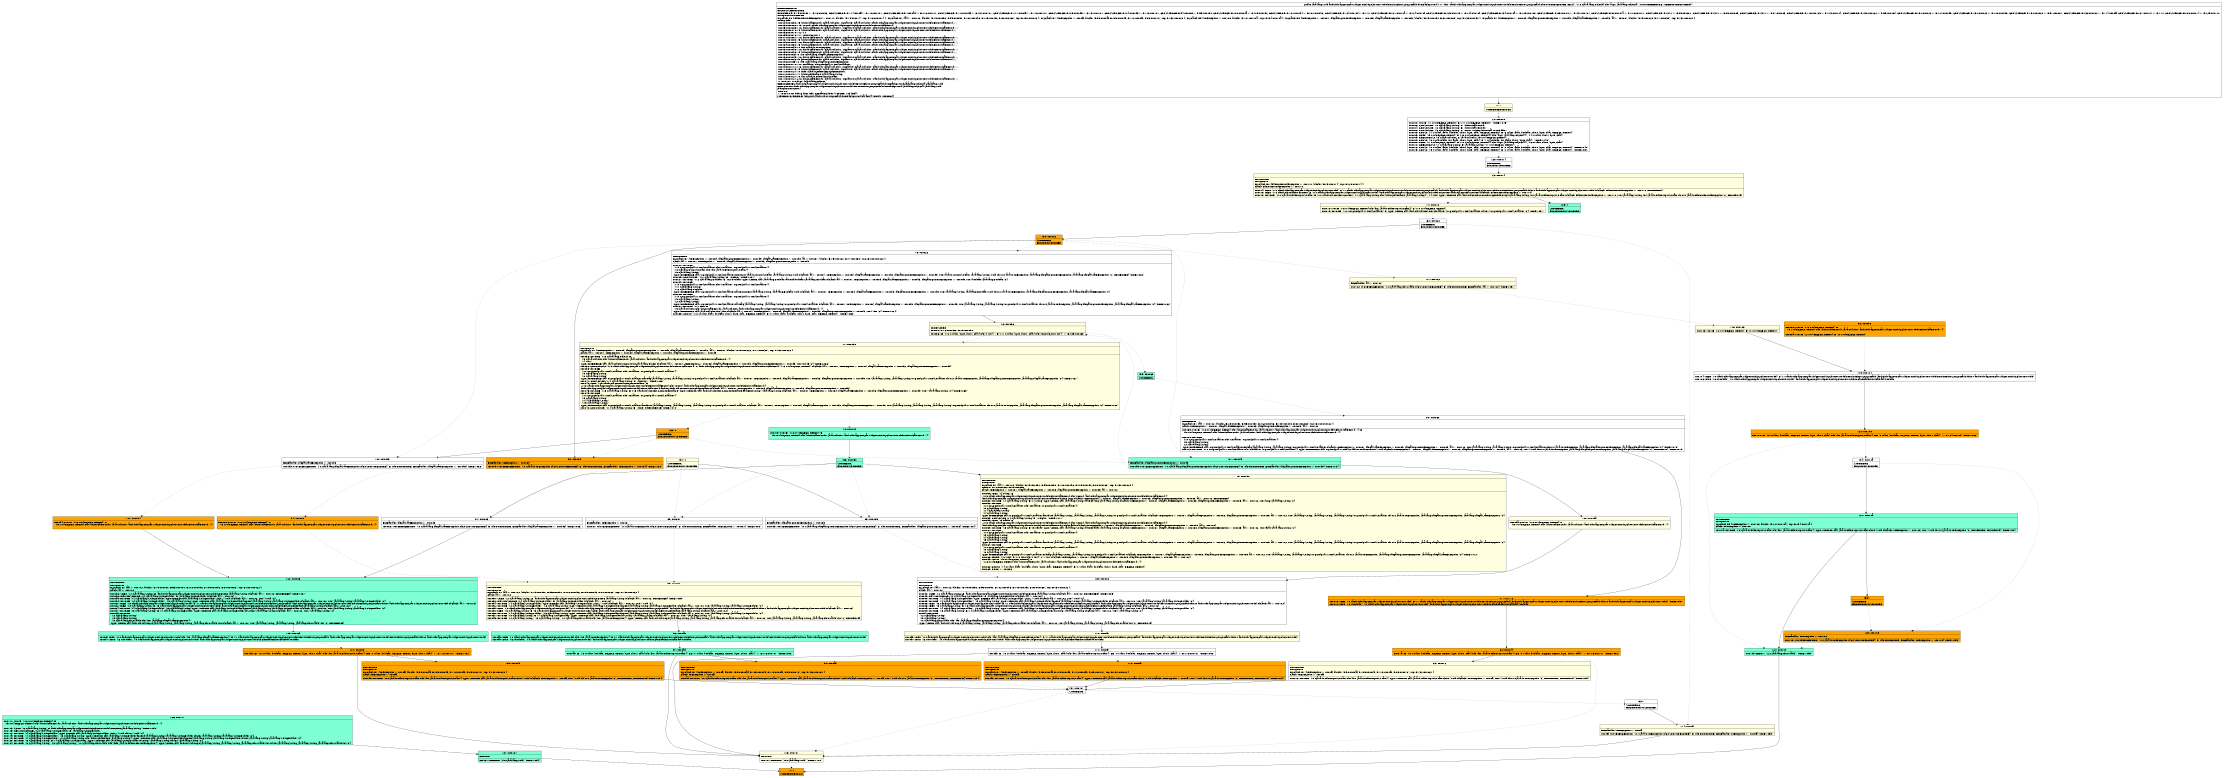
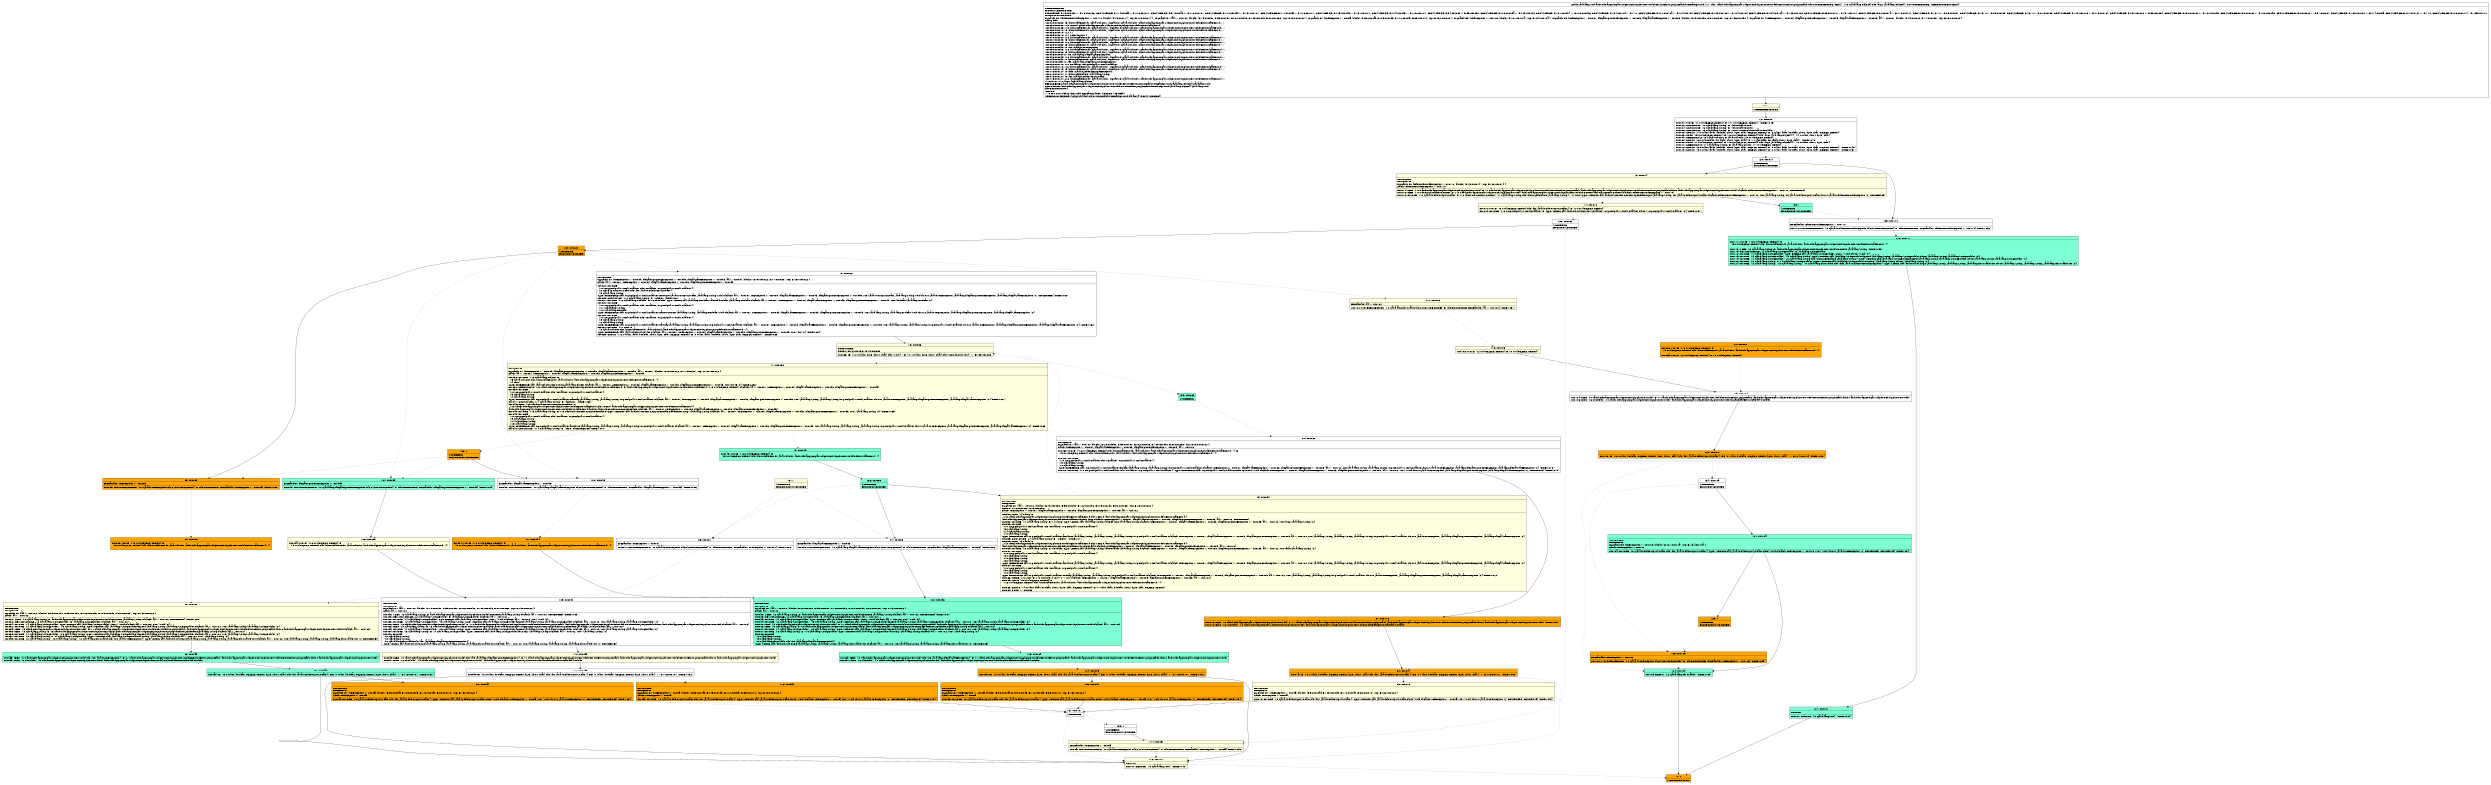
none -> (1891, 225)
(871, 523) -> none
